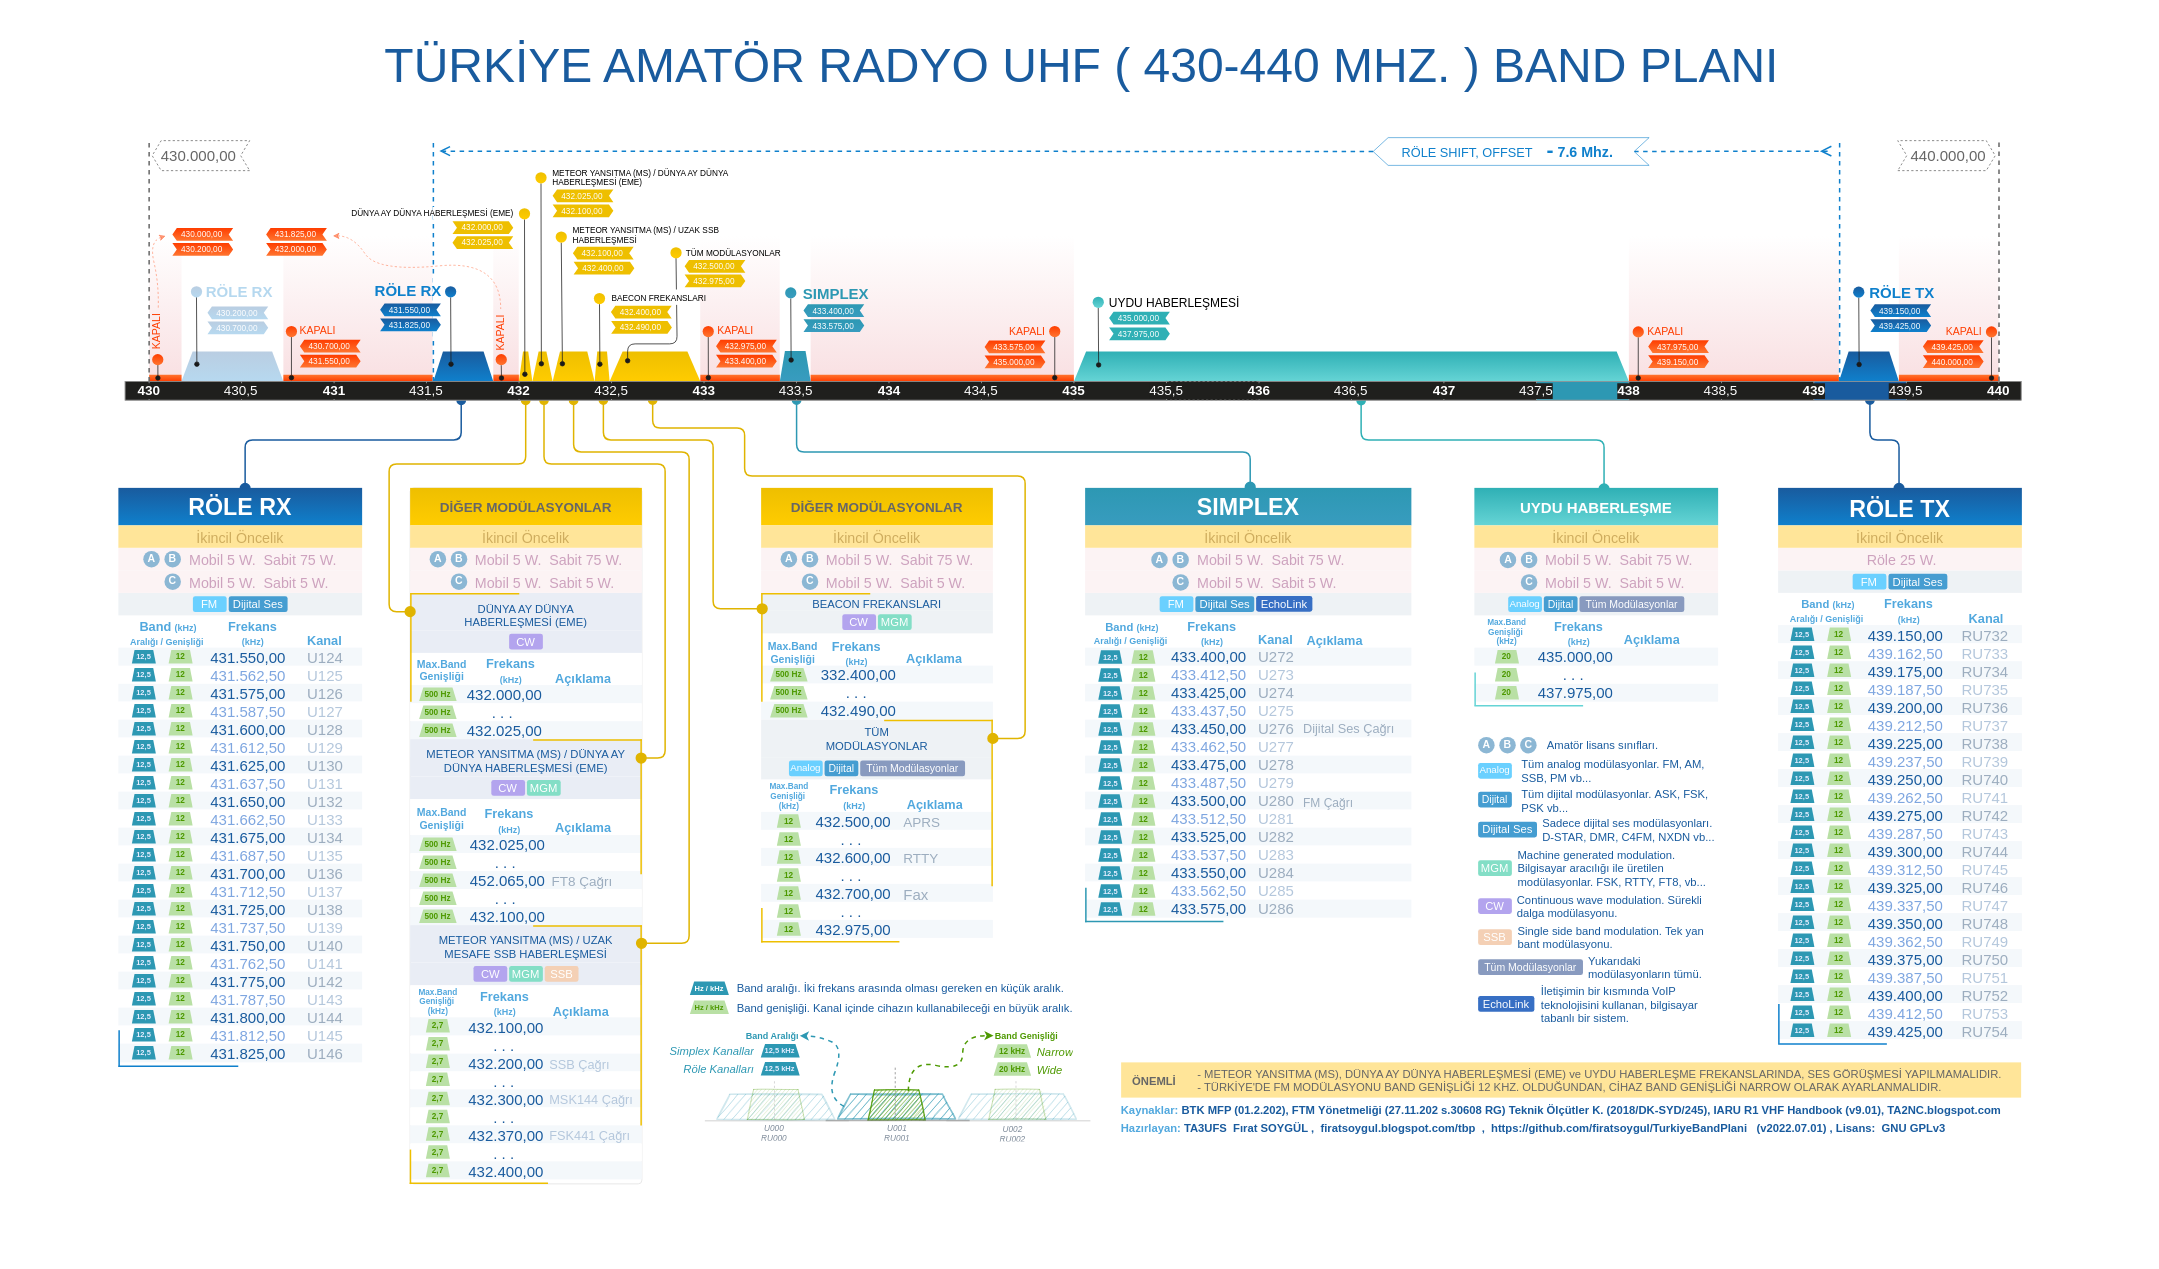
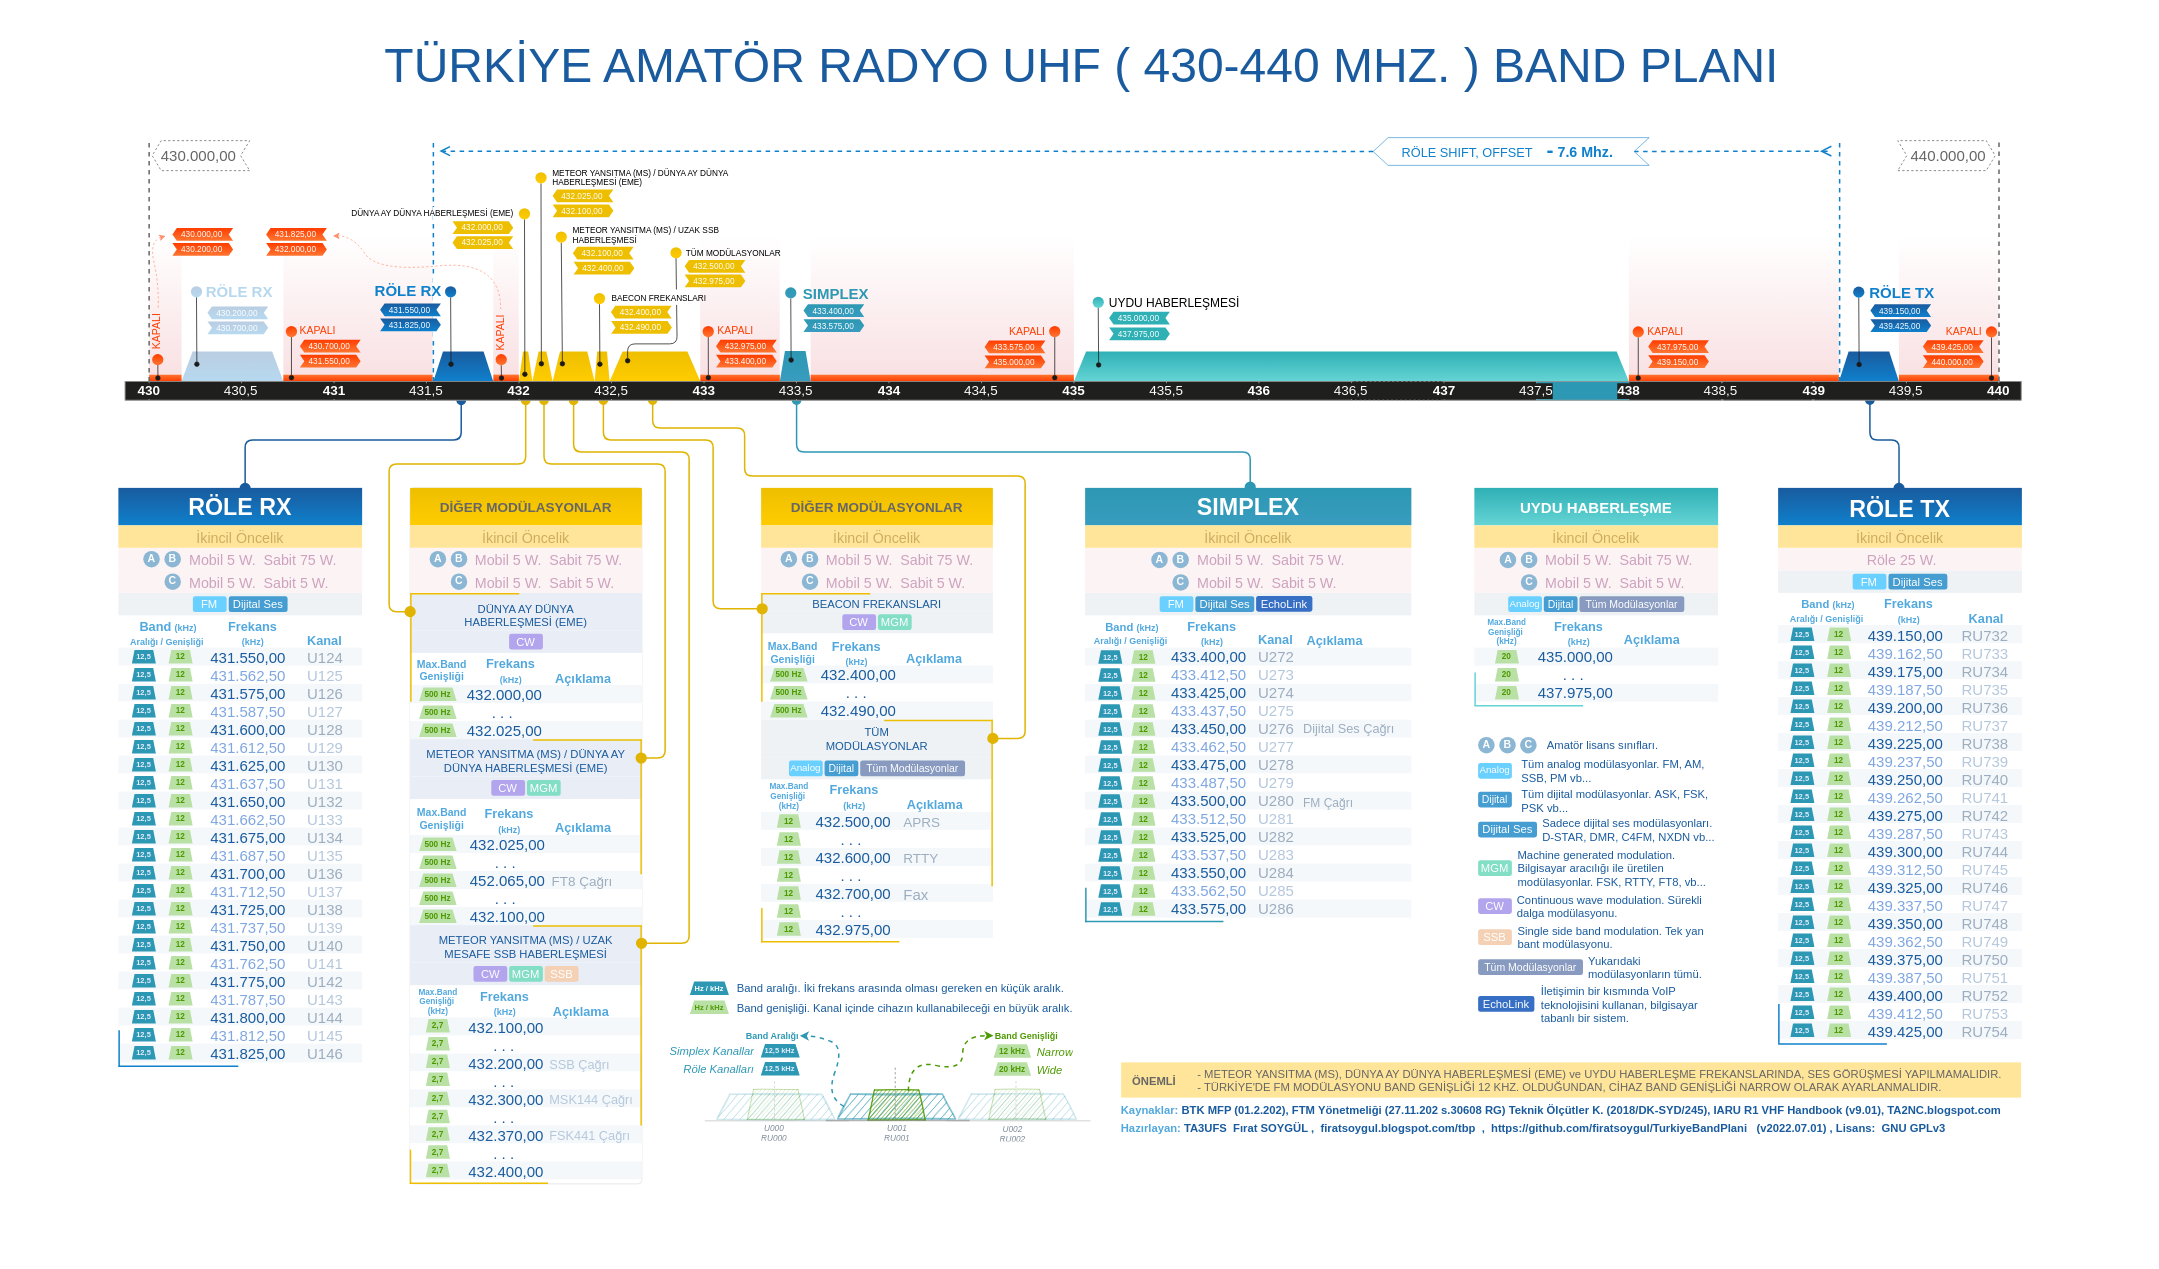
(1213, 391) -> (1213, 391)
(1398, 391) -> (1398, 391)
(1767, 391) -> (1767, 391)
(1860, 391) -> (1860, 391)
(1487, 440) -> none
(859, 693) -> (859, 693)
